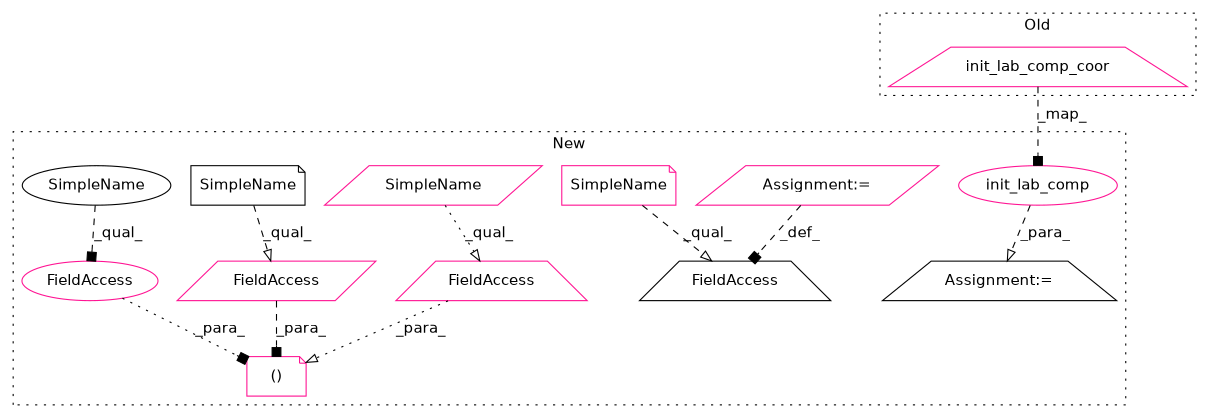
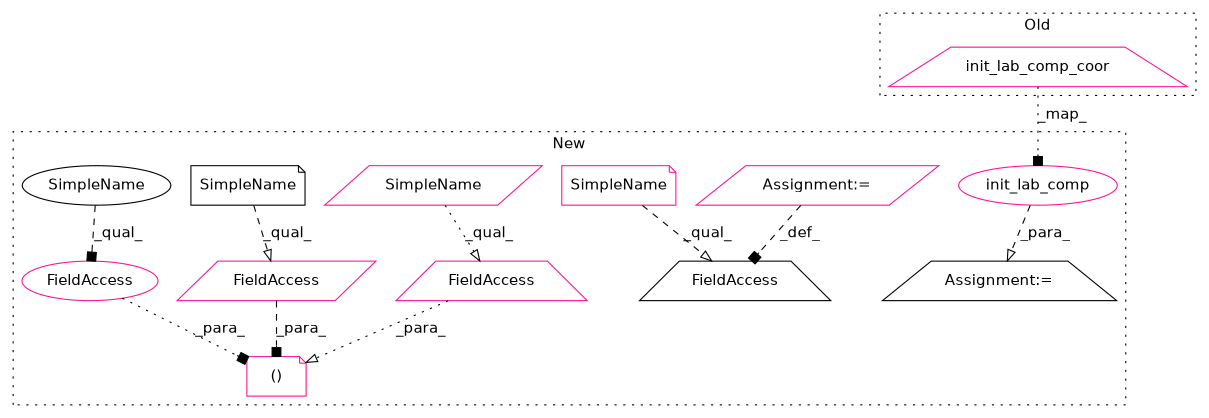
(1038, 120) -> (1038, 120)
